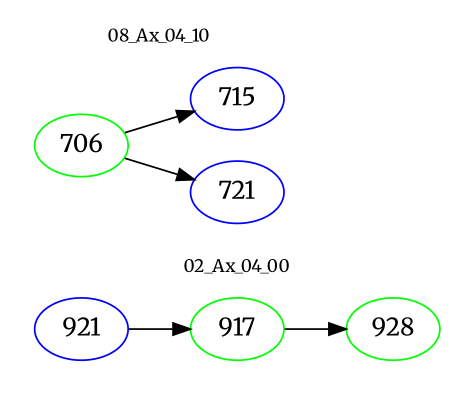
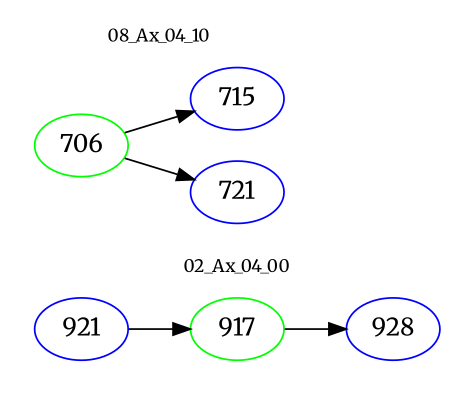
(393, 329) -> (393, 329)
